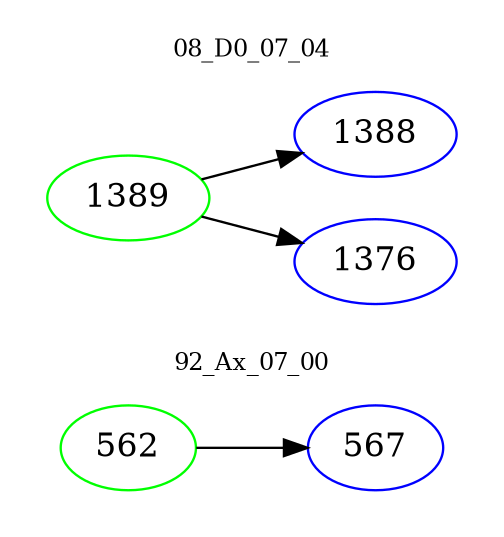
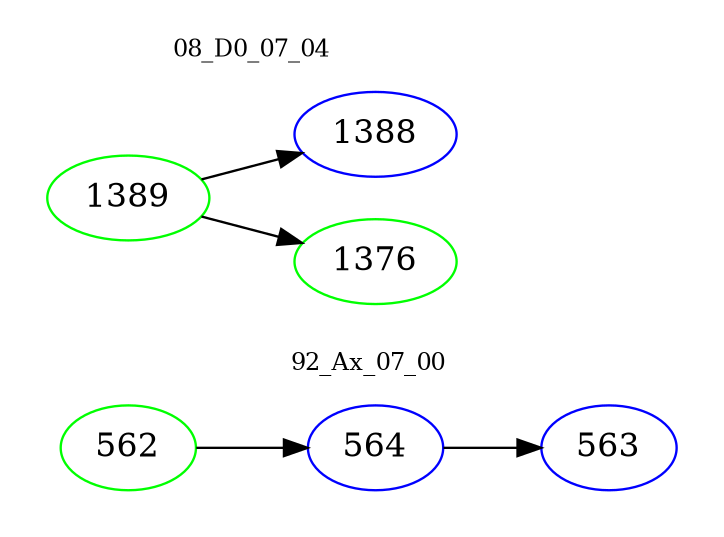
(376, 262) -> (376, 262)
(376, 448) -> (376, 448)
none -> (609, 448)
